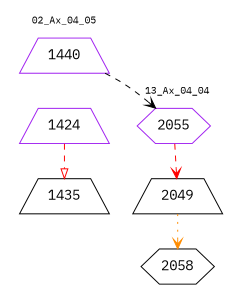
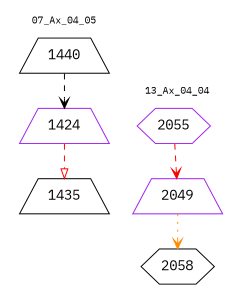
(64, 21) -> (64, 21)
(64, 56) -> (64, 56)
(132, 89) -> (64, 86)
(178, 196) -> (178, 196)
